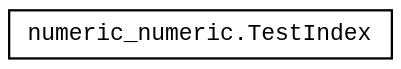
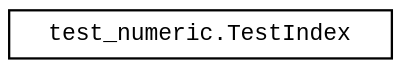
(201, 34) -> (201, 34)
